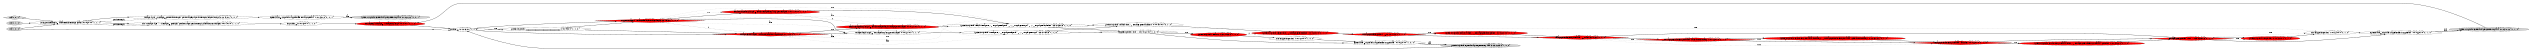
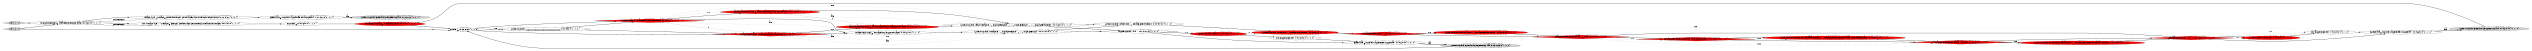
(15, 18) -> none
(15, 23) -> (15, 23)
(15, 29) -> (15, 29)
